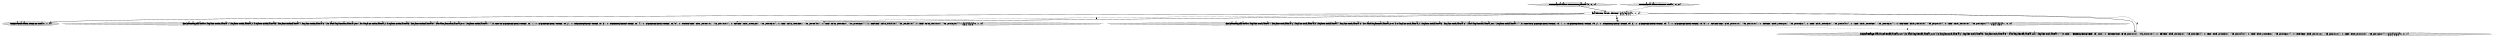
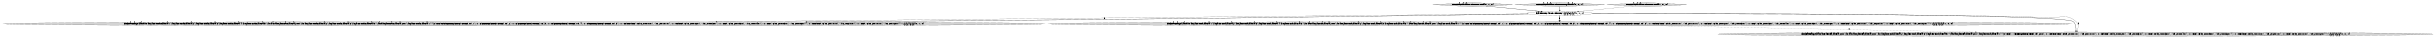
(817, 15) -> (1514, 9)
(31, 24) -> (1473, 5)
